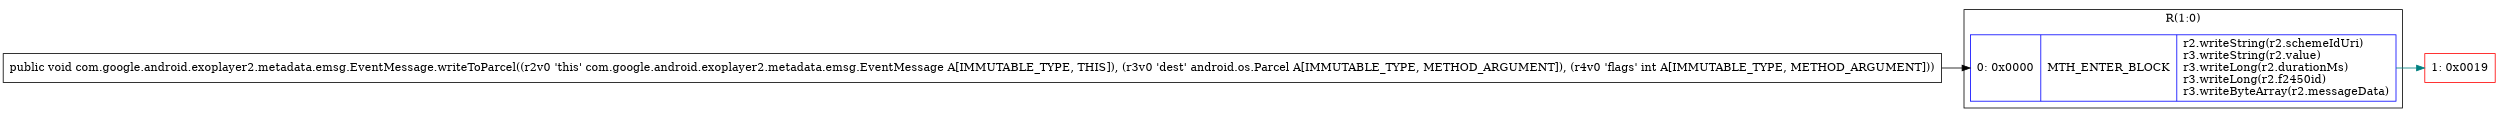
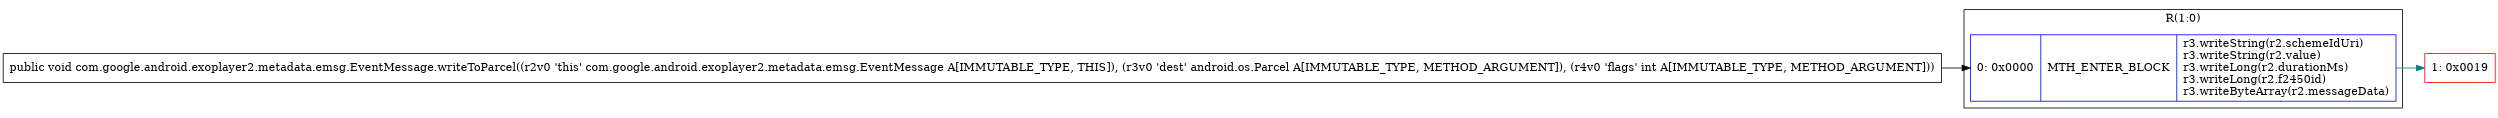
(2274, 44) -> (2274, 44)
